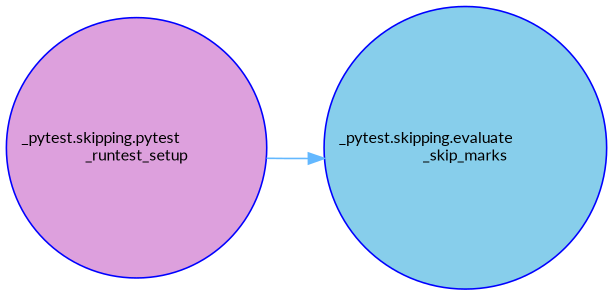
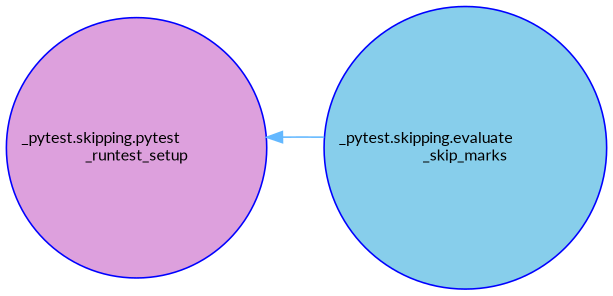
(287, 158) -> (303, 137)
